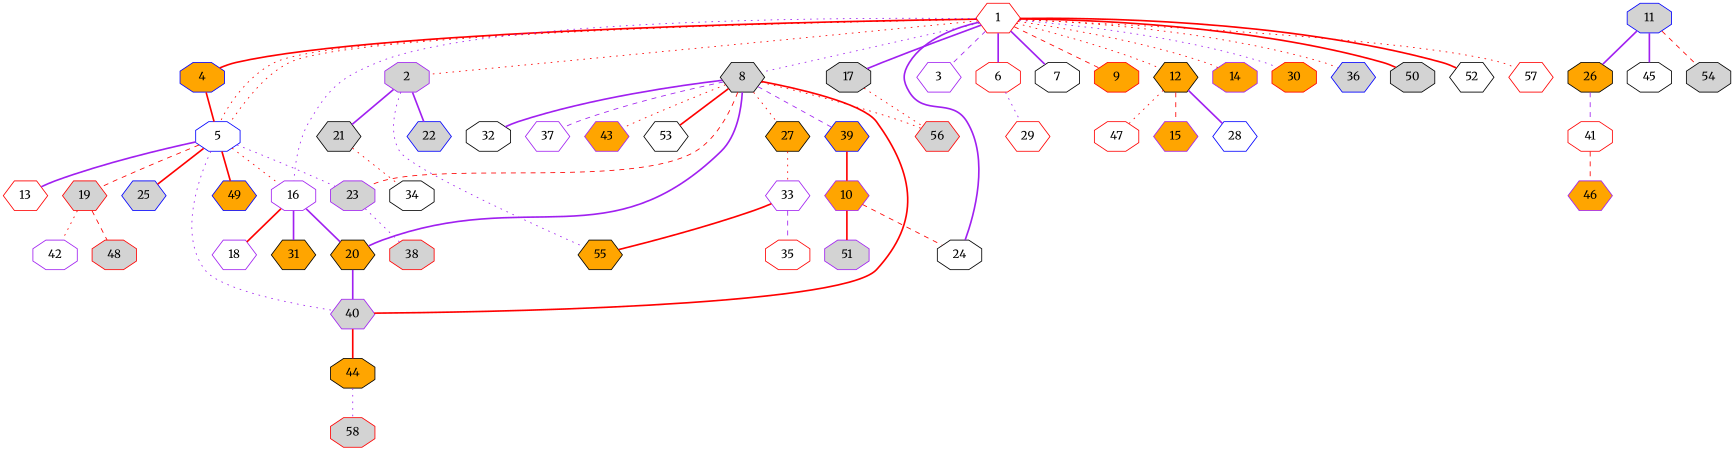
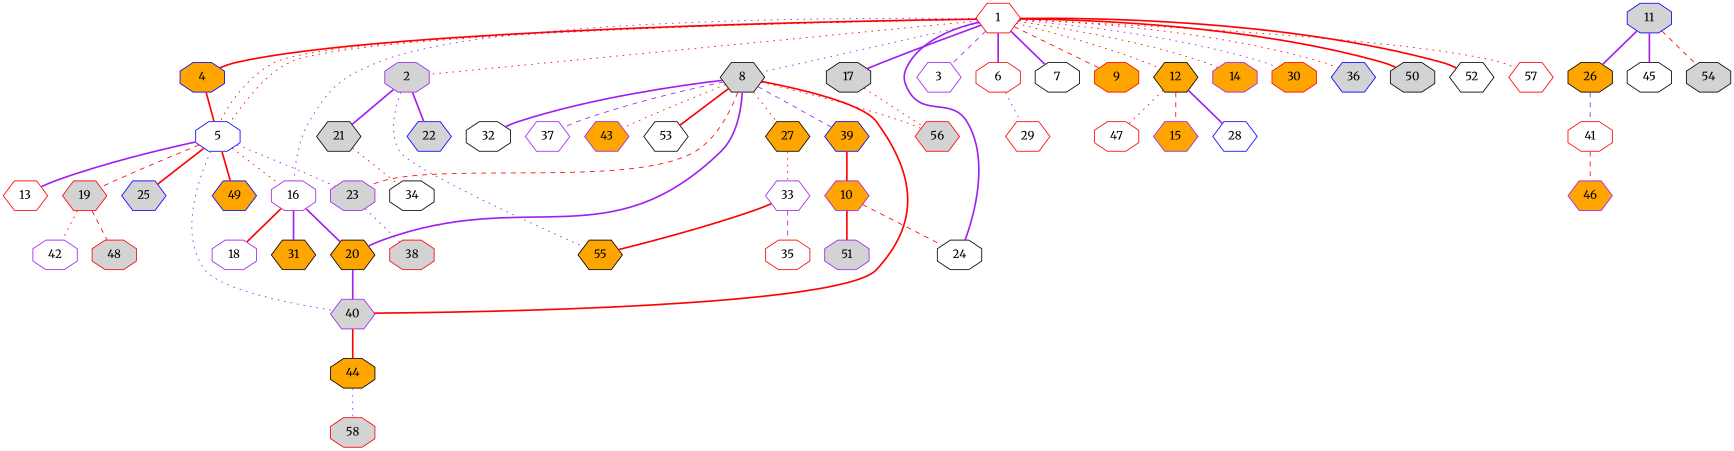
(234, 255) -> (234, 255)
